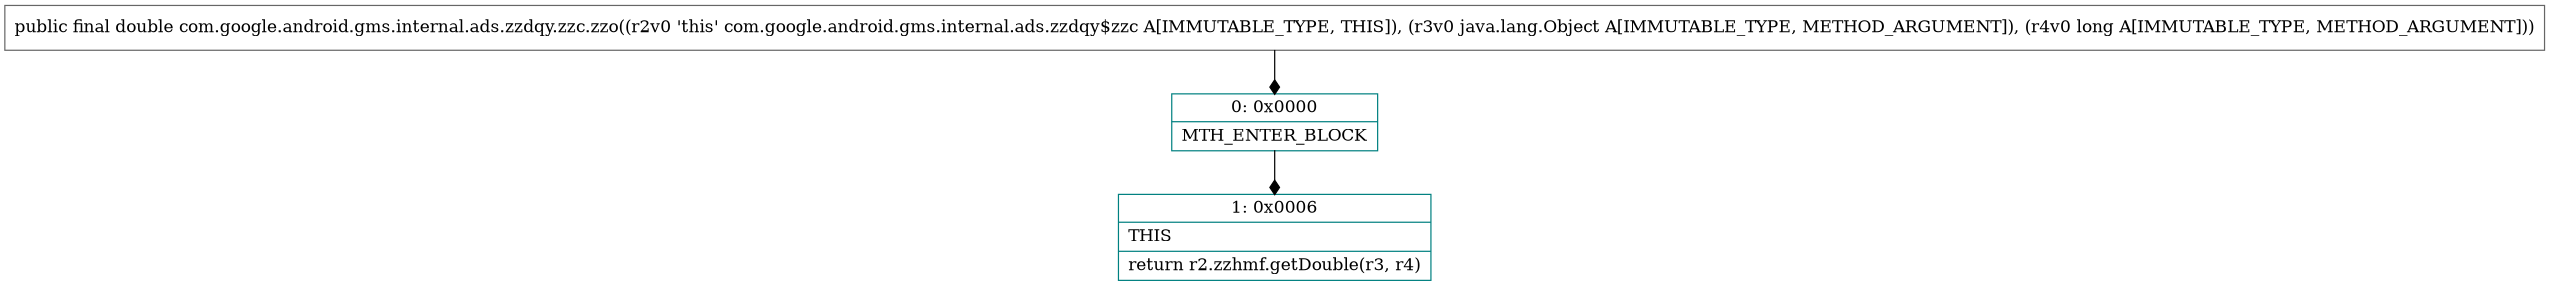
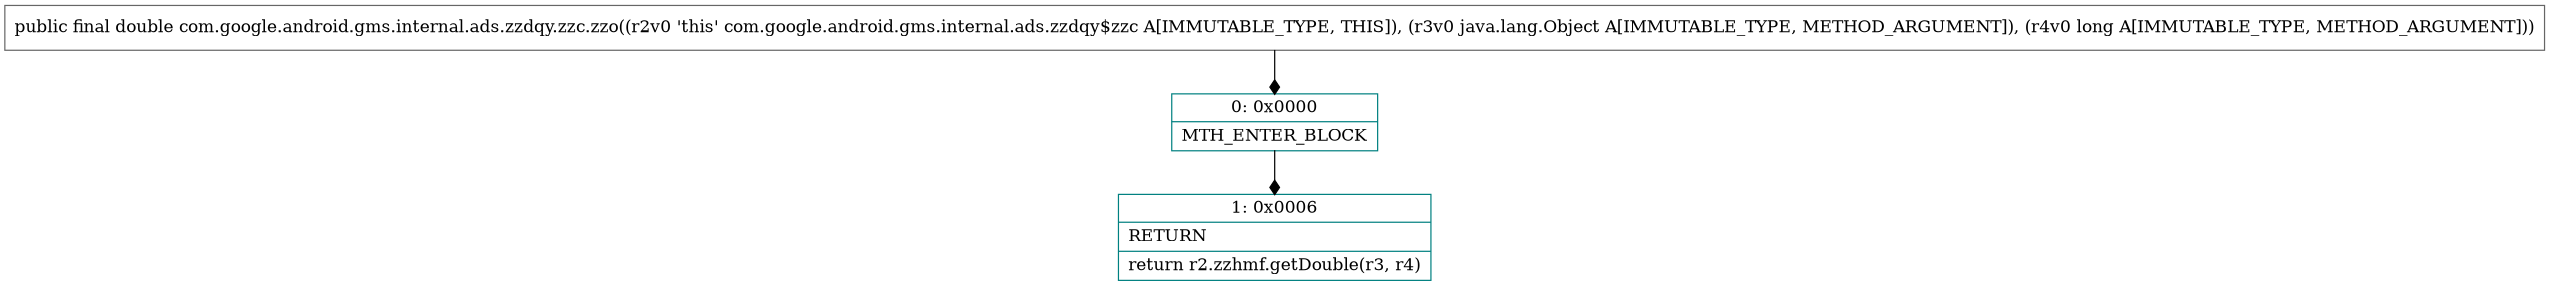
(1151, 236) -> (1168, 236)
